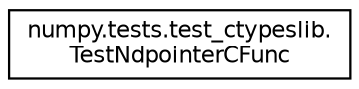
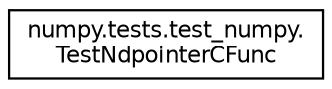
(180, 44) -> (166, 44)
